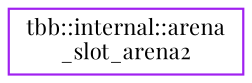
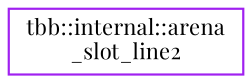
(126, 42) -> (126, 42)
